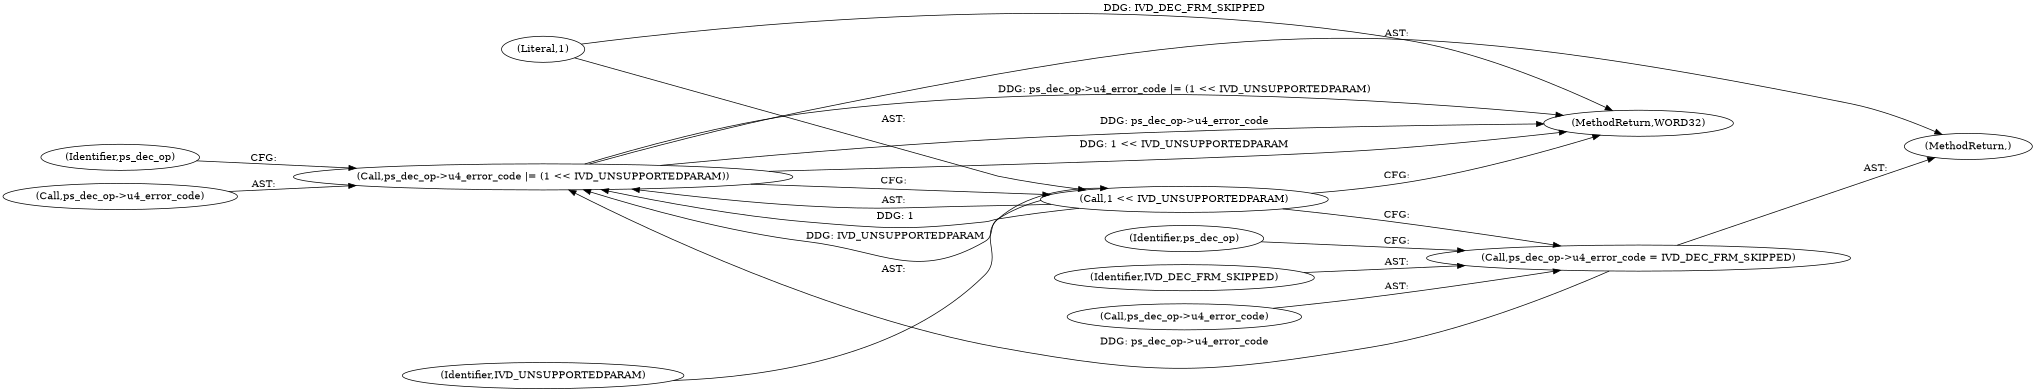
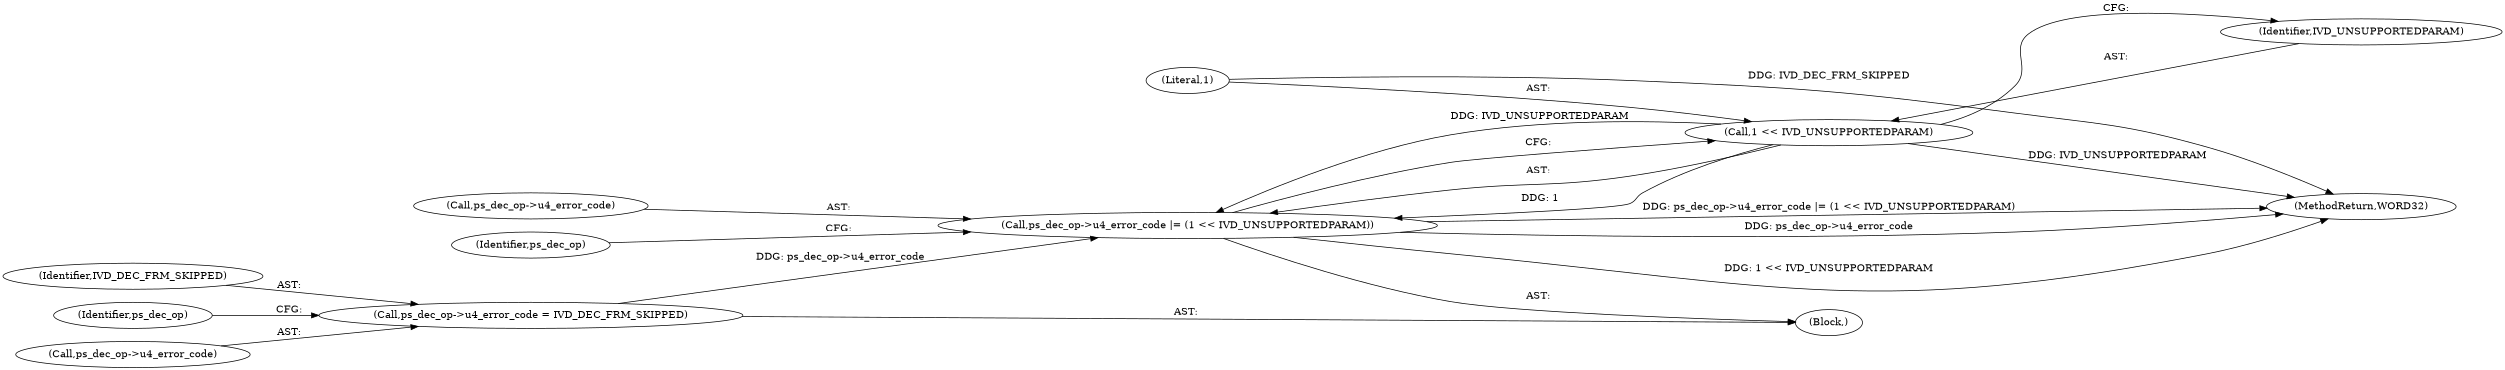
(1968, 146) -> (1829, 323)
(1399, 176) -> (2118, 156)
(1418, 225) -> (2078, 18)
